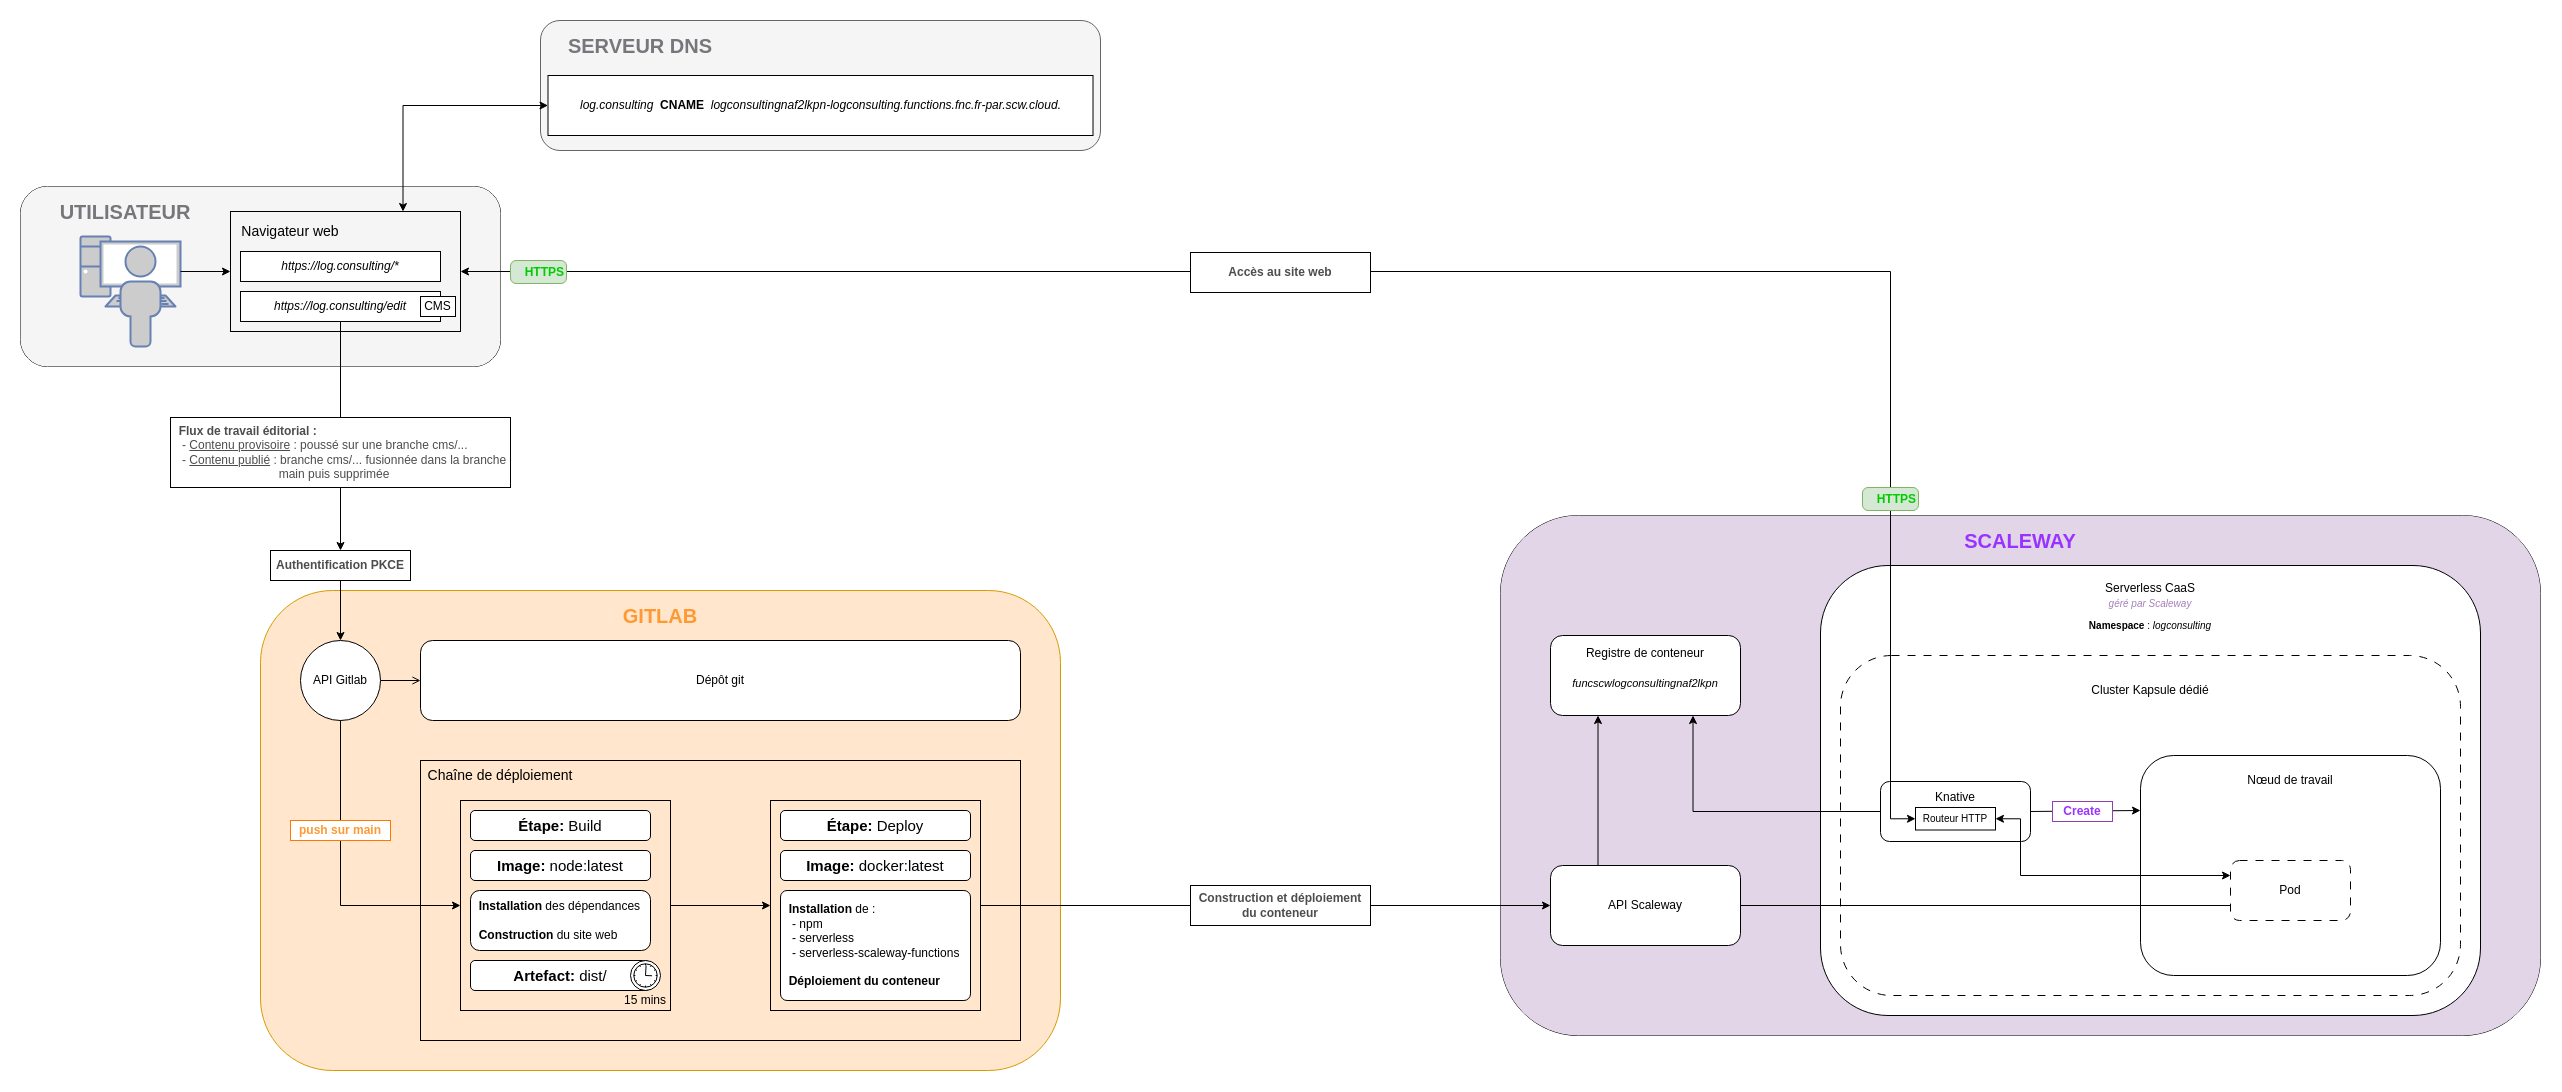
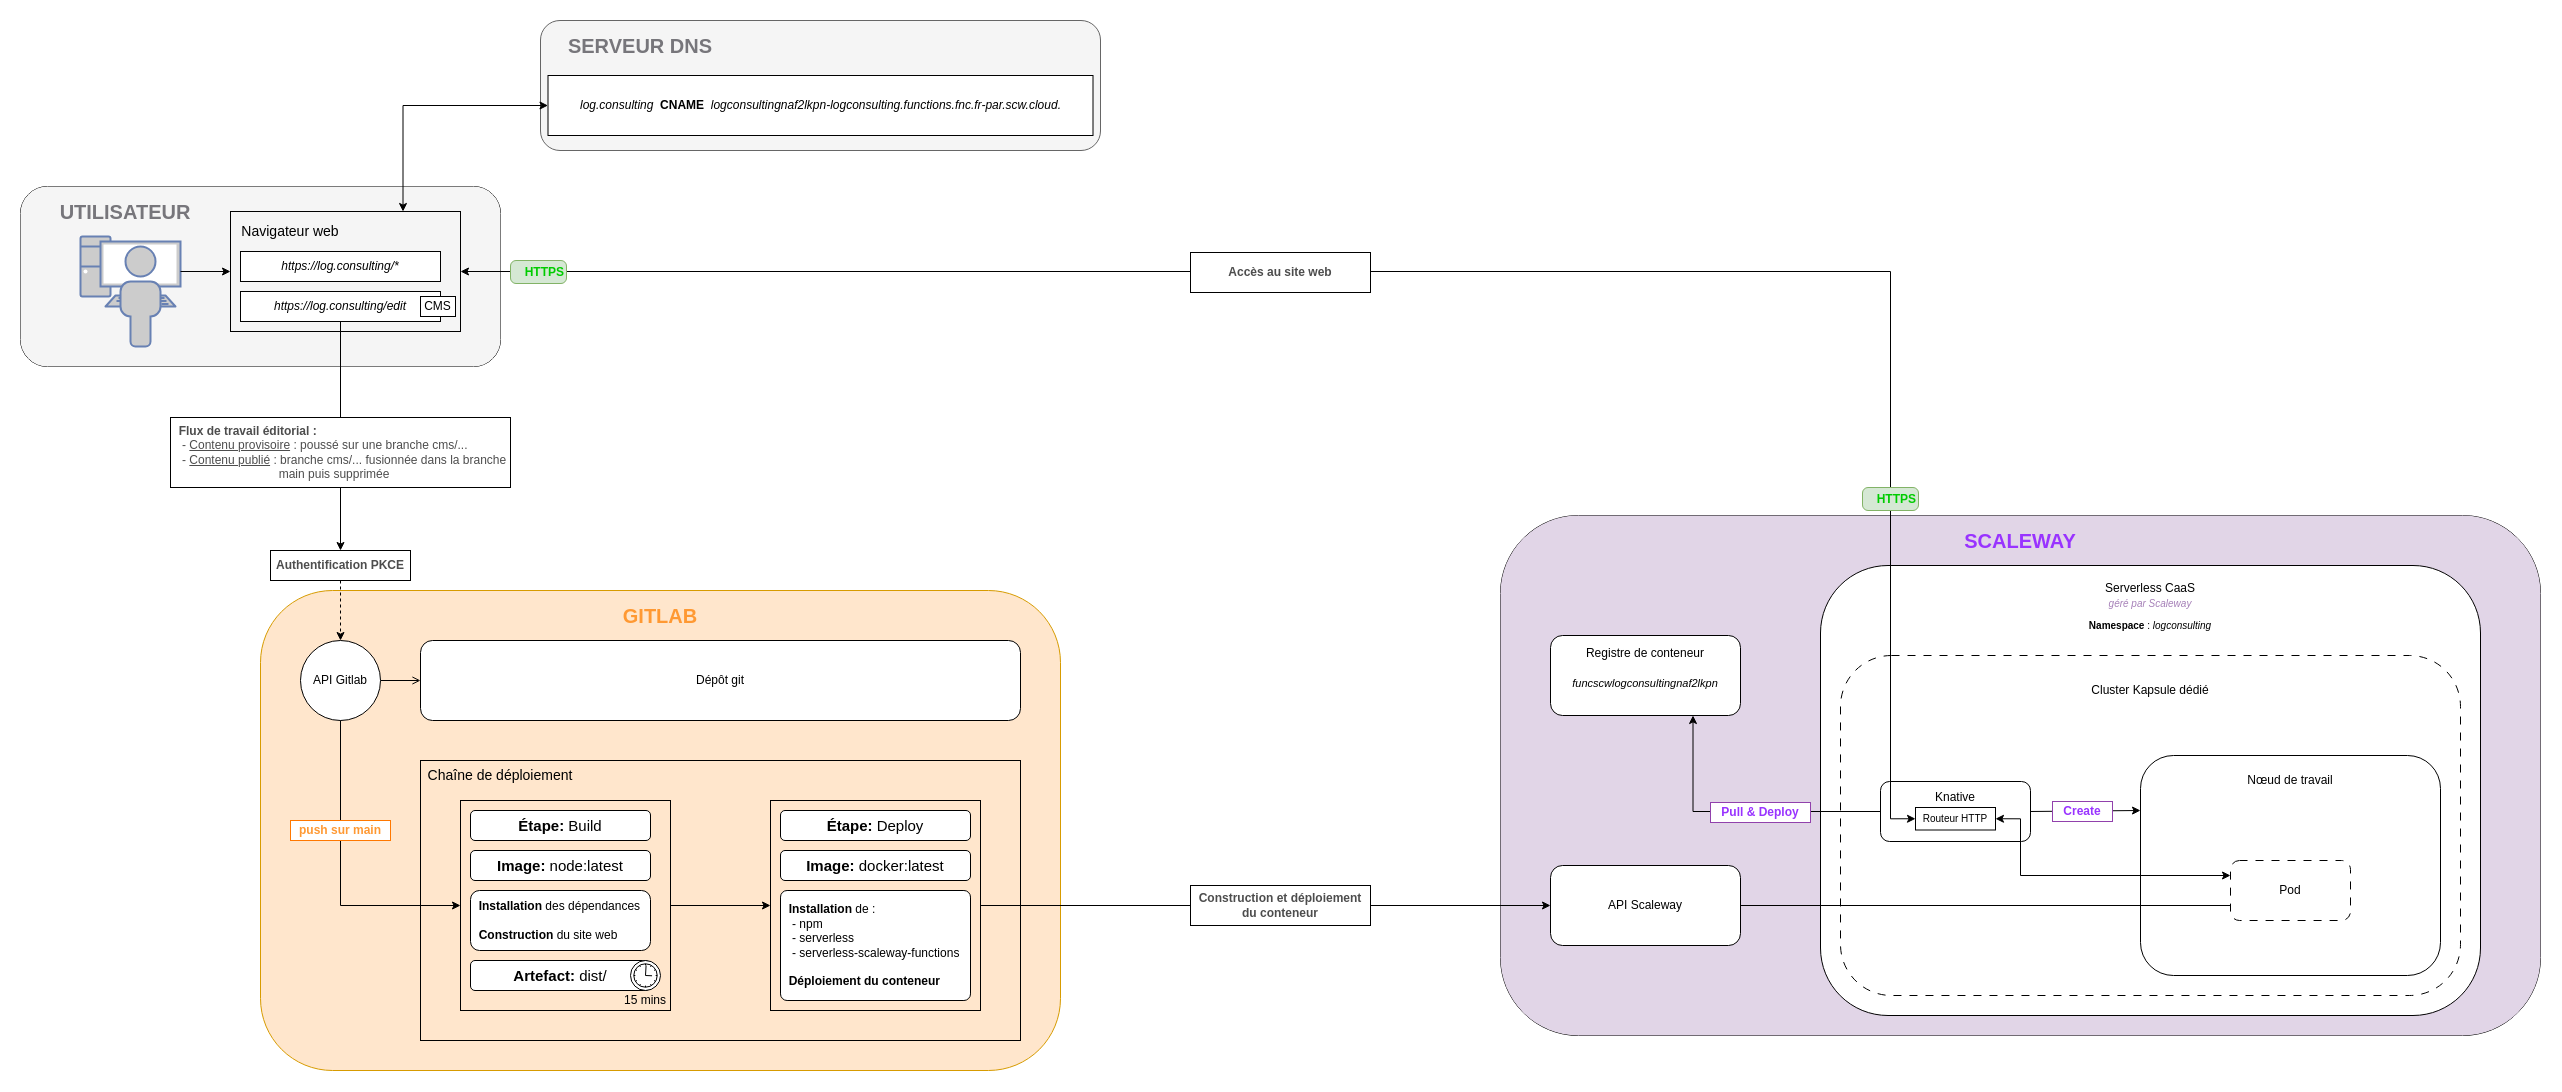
(341, 608) -> (341, 608)
(1598, 794) -> none
none -> (1761, 813)
